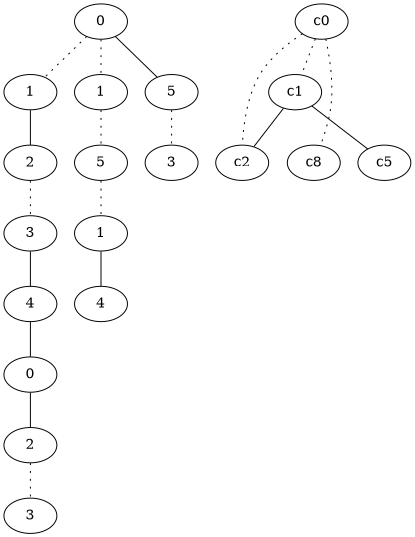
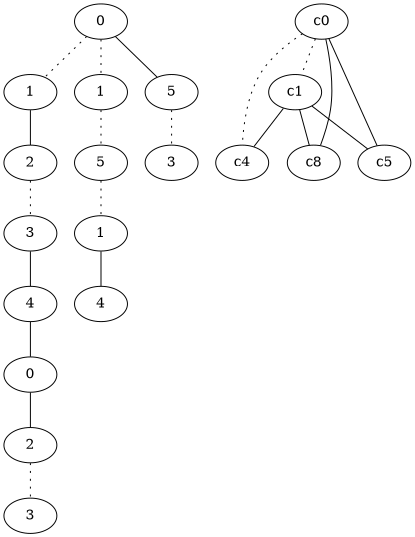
none -> (353, 92)
(332, 93) -> (332, 93)
none -> (304, 128)
(242, 163) -> (242, 163)
